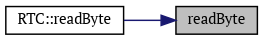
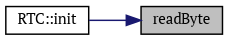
(65, 20) -> (47, 20)
